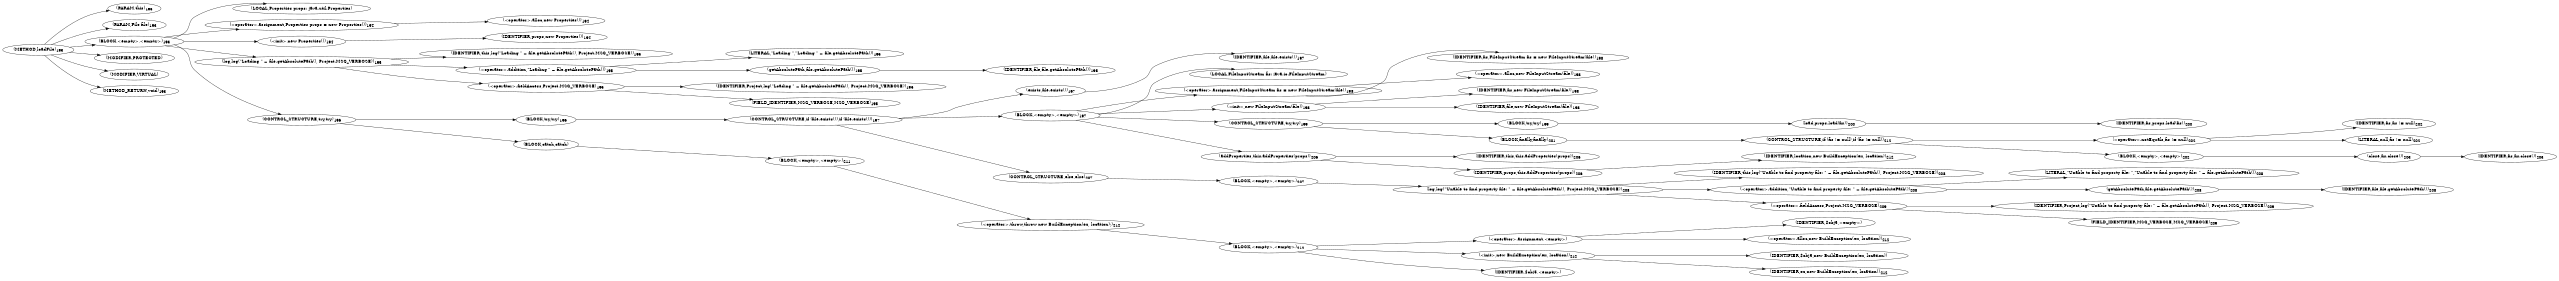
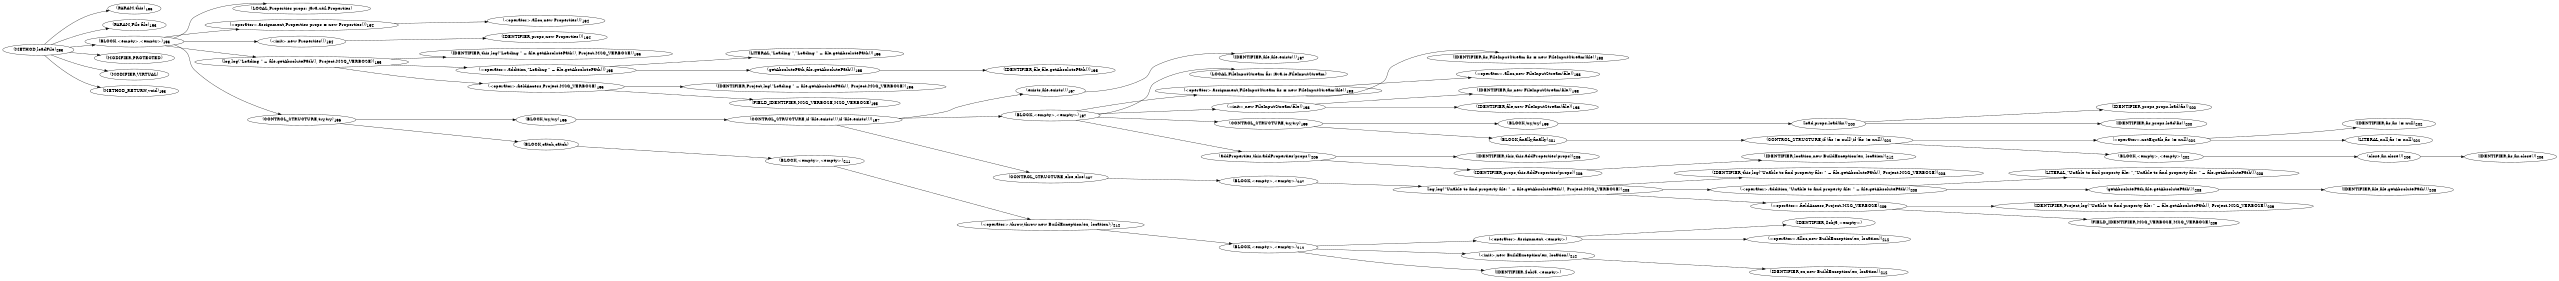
(60, 49) -> (60, 49)
none -> (2154, 107)
(1888, 140) -> (1888, 140)
(1829, 256) -> none
